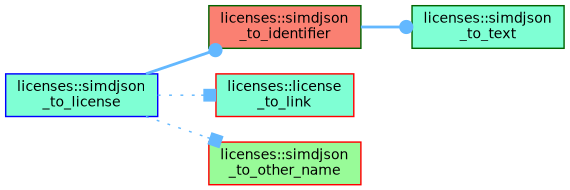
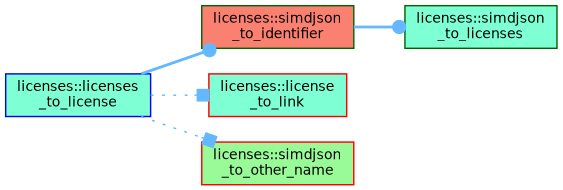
(488, 27) -> (481, 27)
(82, 95) -> (78, 95)
